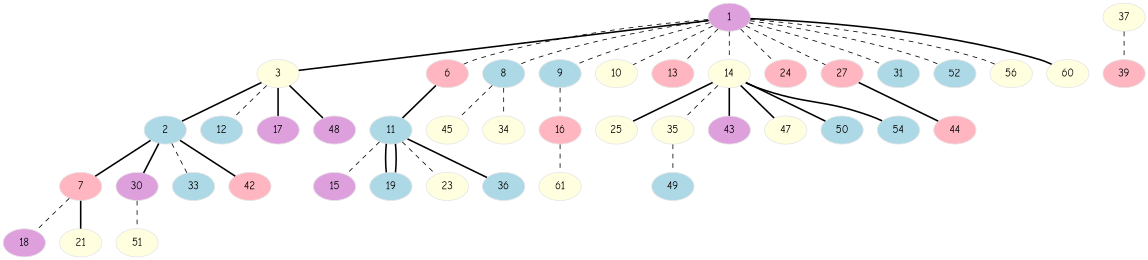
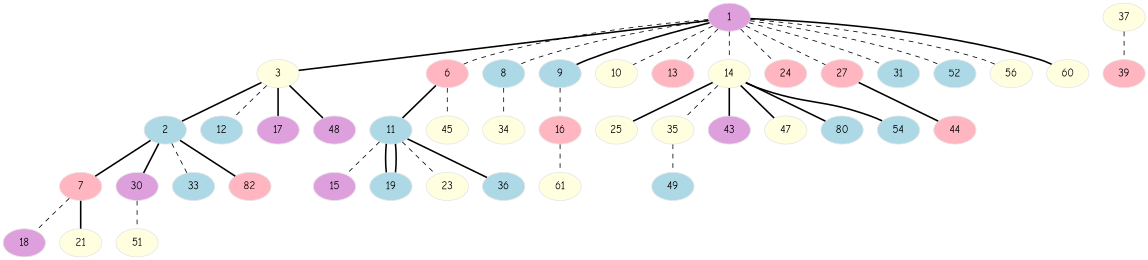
(642, 41) -> (642, 41)
(476, 102) -> (447, 102)
(842, 130) -> (842, 130)
(250, 186) -> (250, 186)
